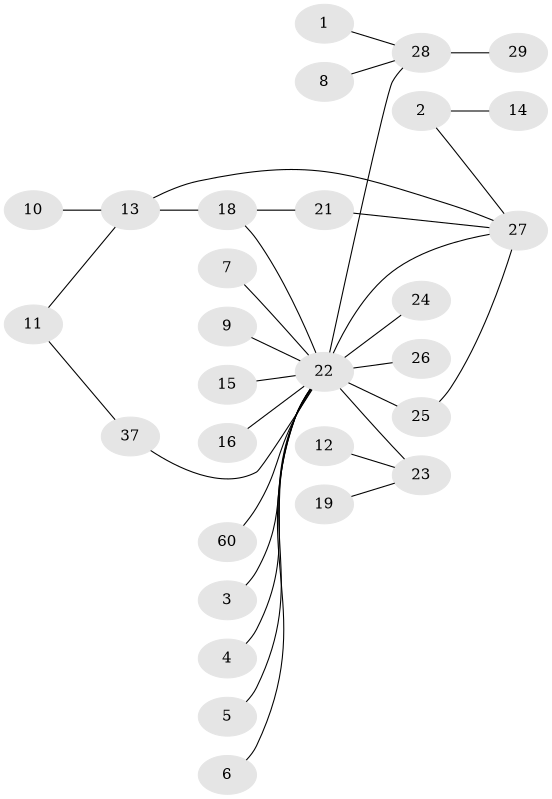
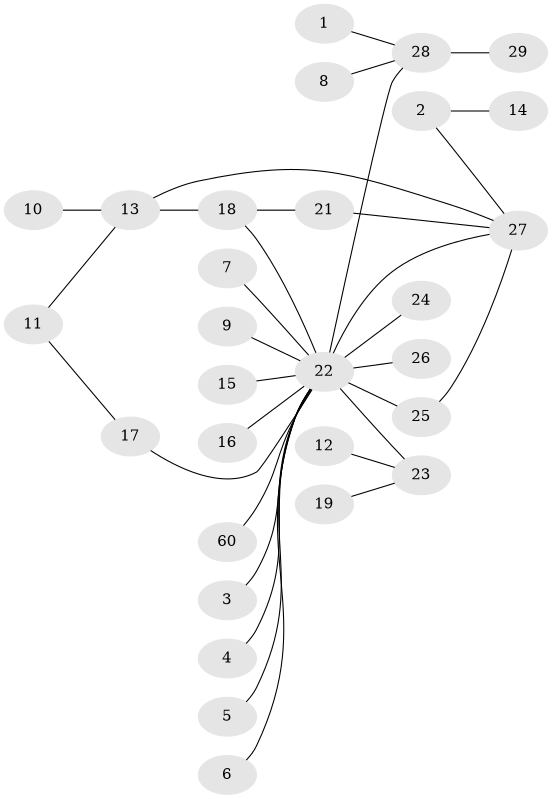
(130, 436) -> (130, 436)
